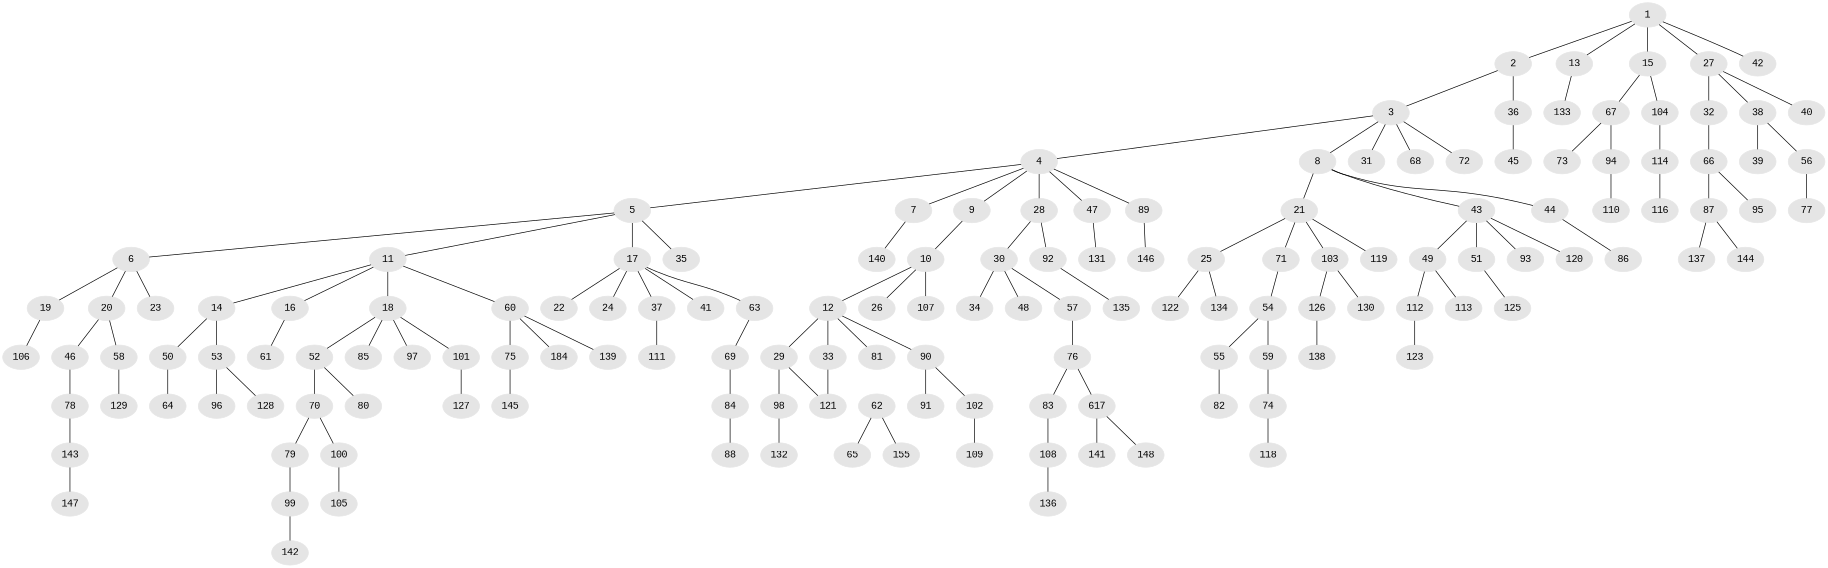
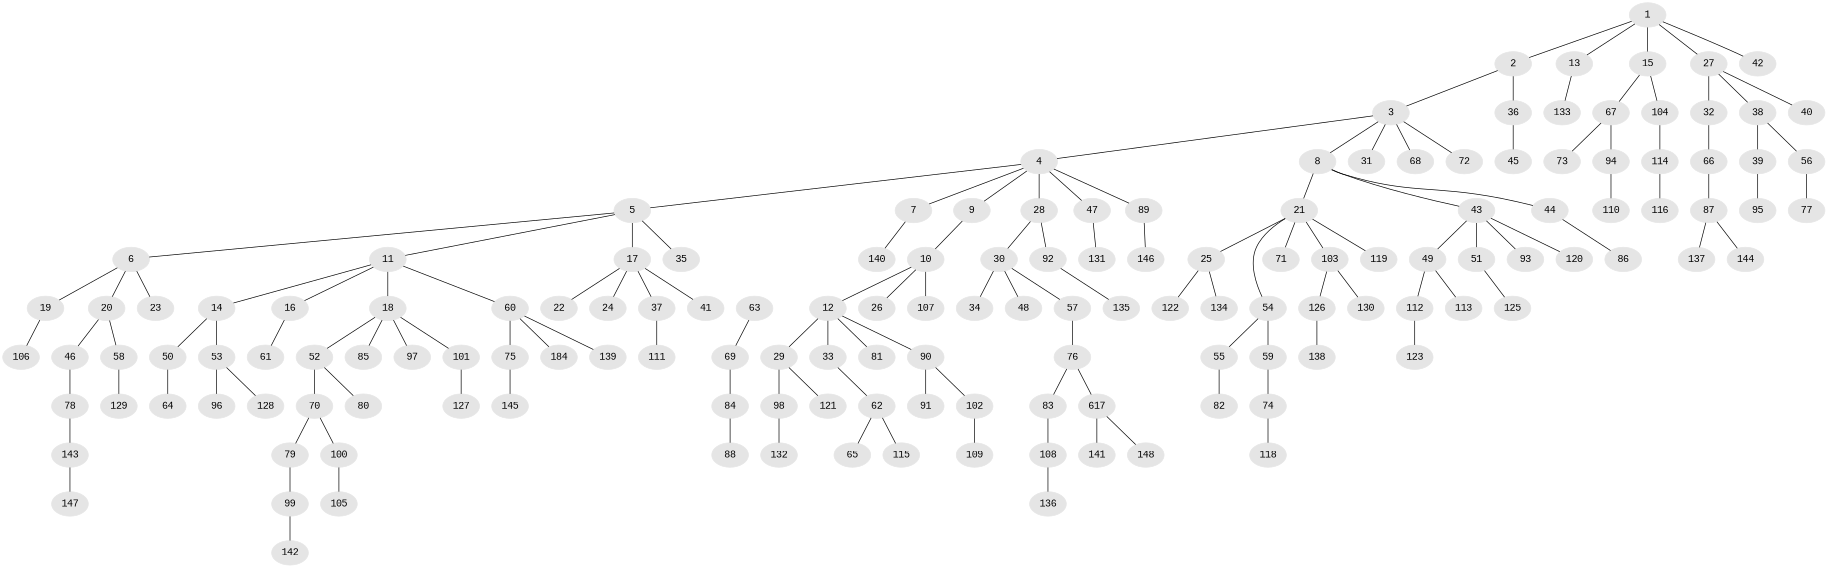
(1733, 186) -> (1758, 186)
(693, 284) -> none
(1274, 284) -> (1255, 252)
(828, 382) -> (852, 382)
(901, 455) -> (901, 455)
